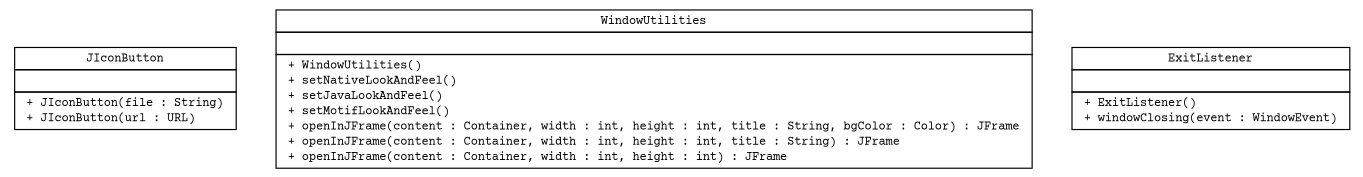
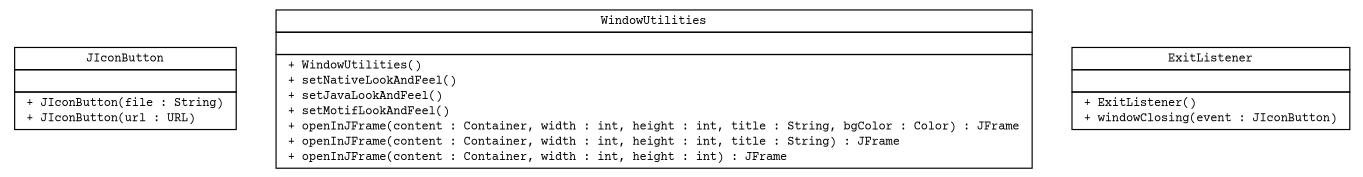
(1211, 118) -> (1211, 118)
